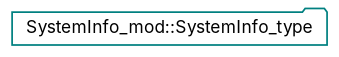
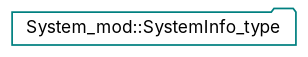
(170, 29) -> (154, 29)
